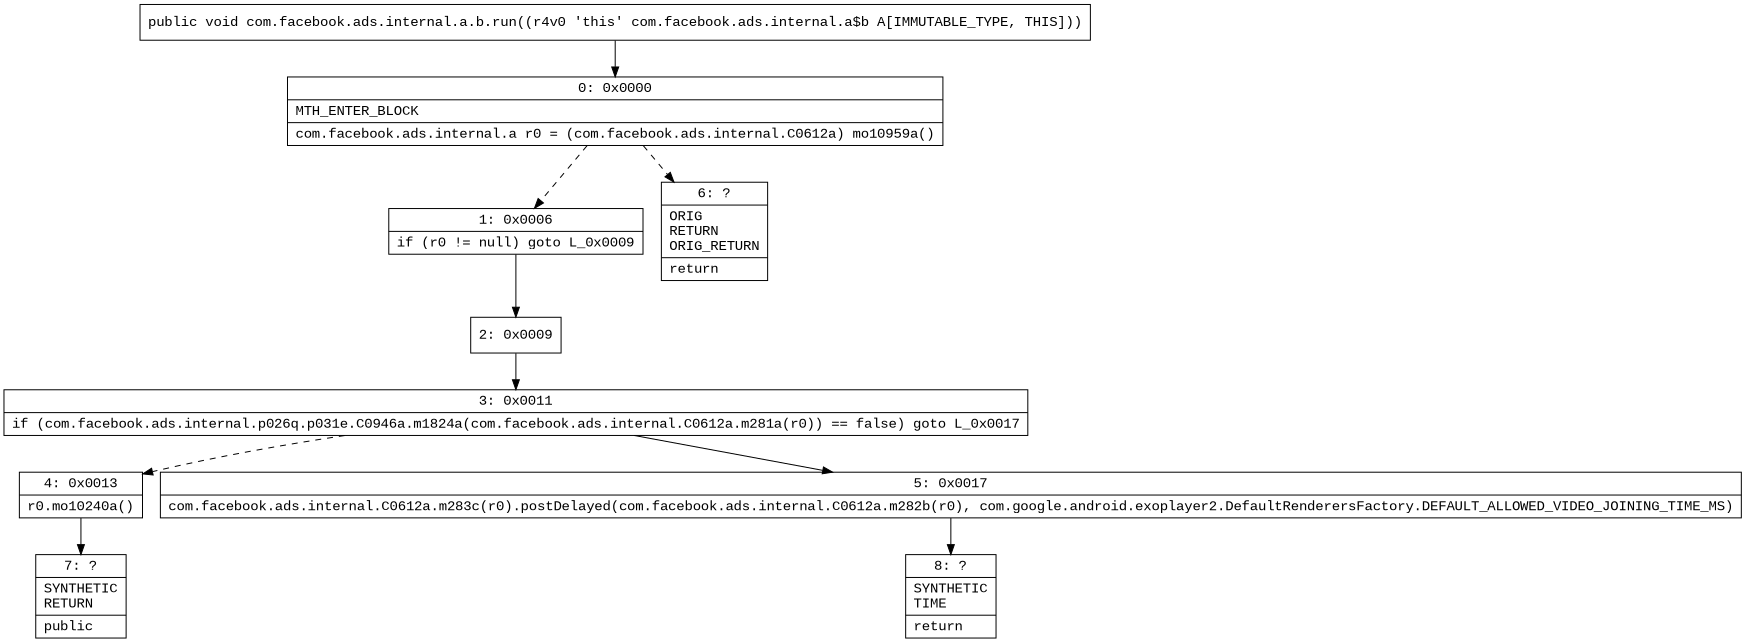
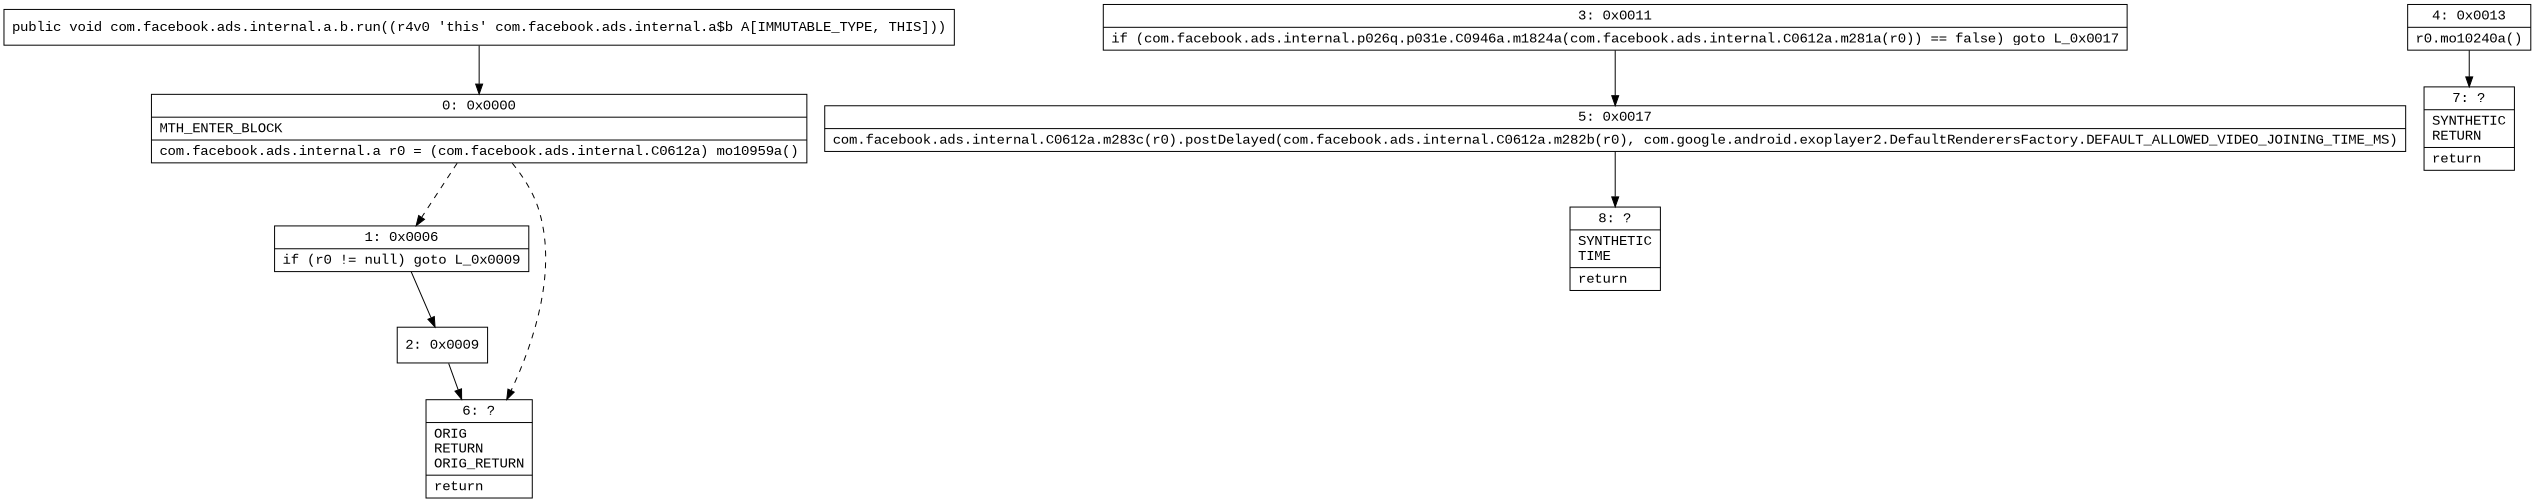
(516, 367) -> (453, 377)
(248, 452) -> none
(69, 626) -> (2457, 158)
